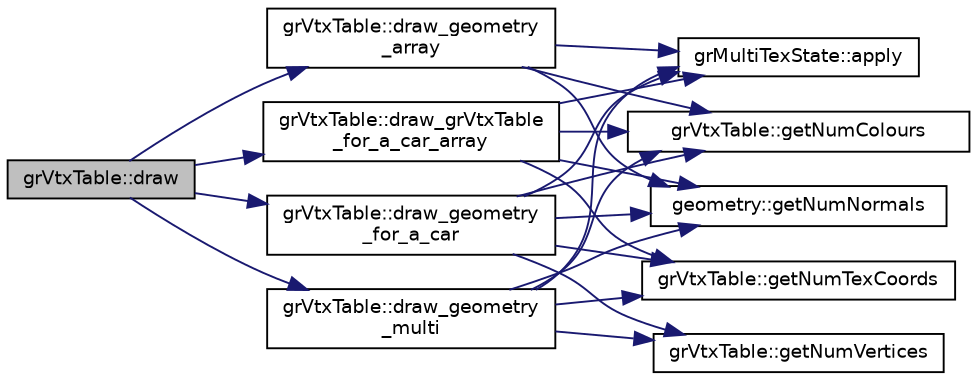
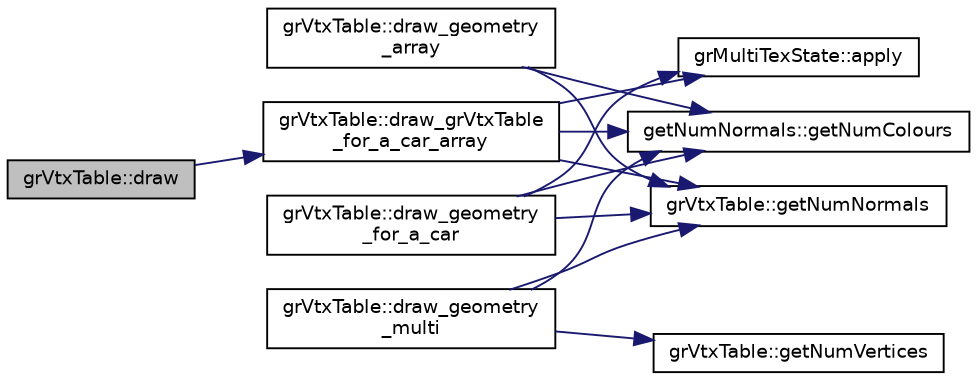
(607, 48) -> none
(207, 113) -> none
(799, 132) -> (799, 132)
(593, 178) -> none
(222, 197) -> none
(799, 206) -> (799, 206)
(207, 245) -> none
(799, 281) -> none
(586, 289) -> none
